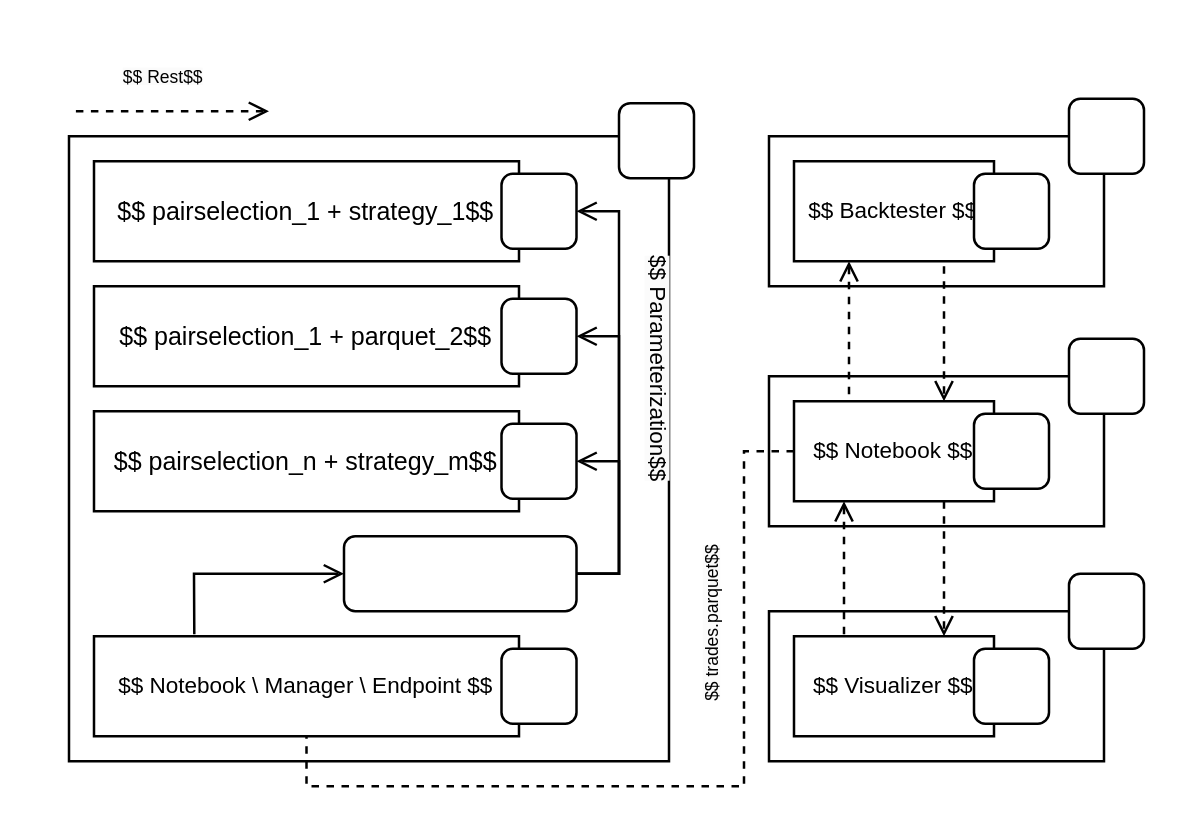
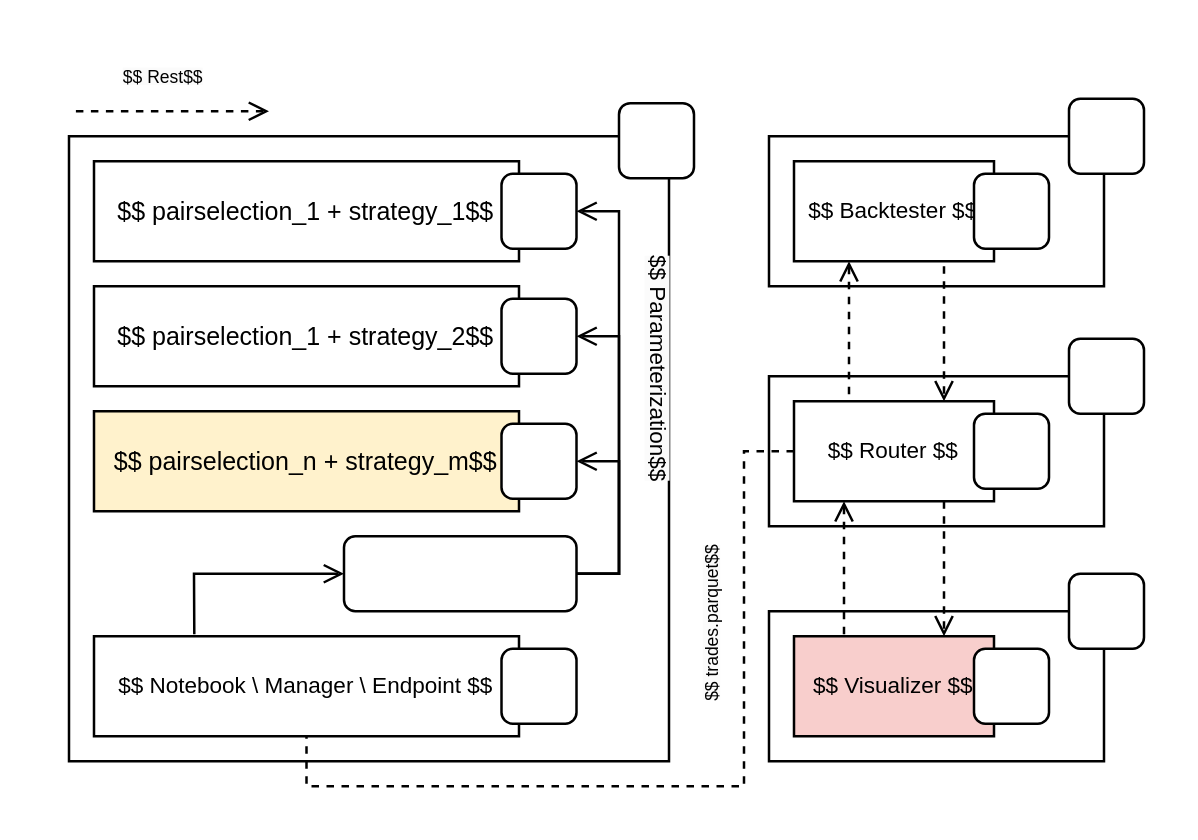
(306, 336) -> (306, 336)
(894, 451) -> (894, 451)
(306, 461) -> (306, 461)
(894, 686) -> (894, 686)
